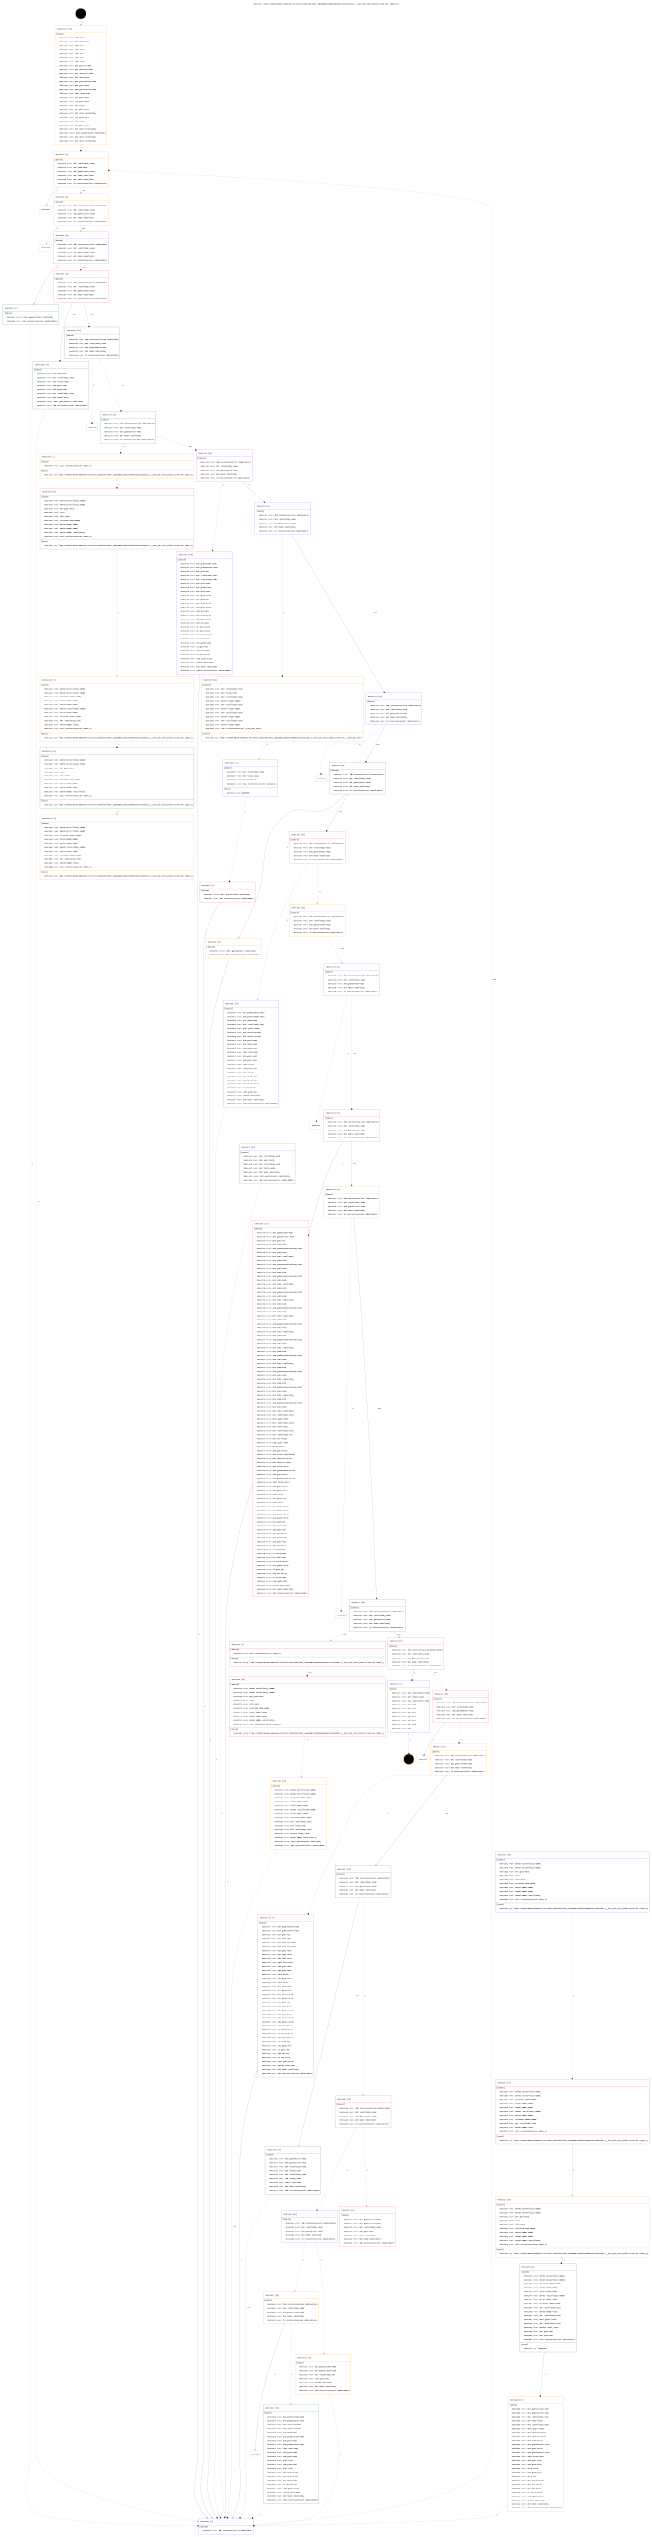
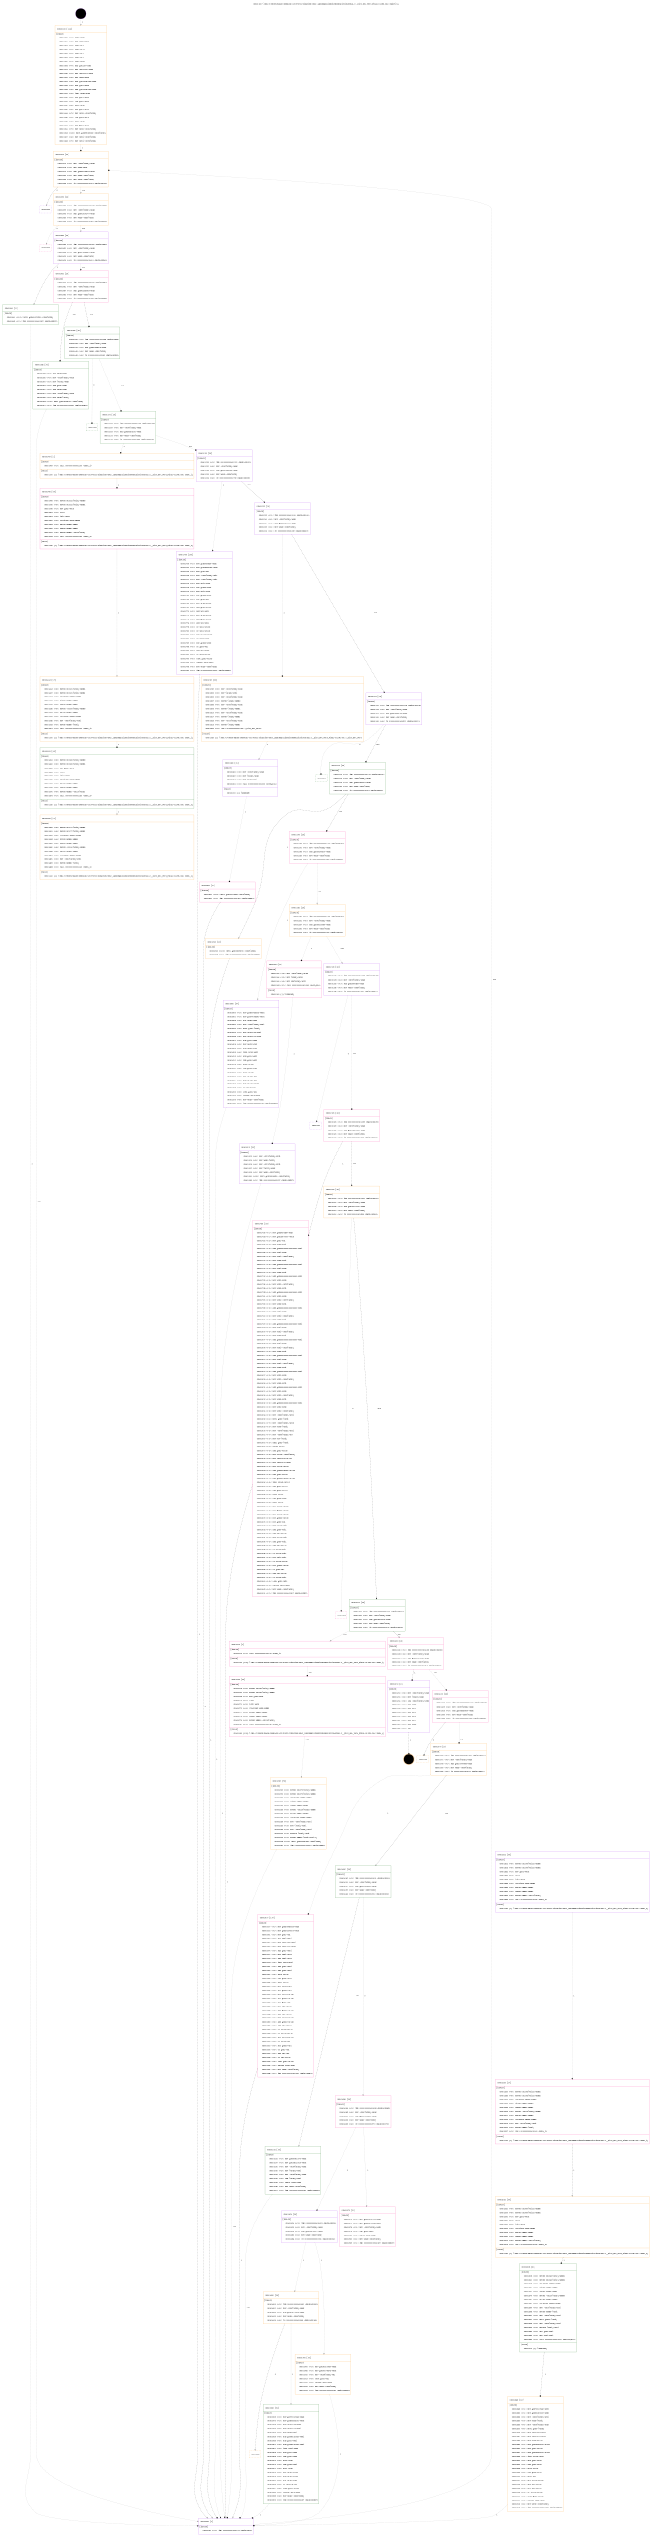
none -> (294, 980)
